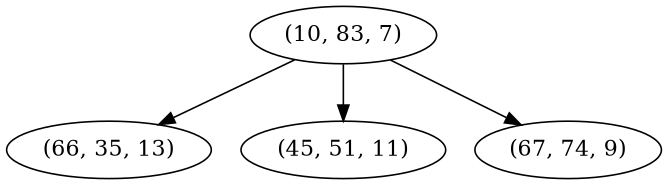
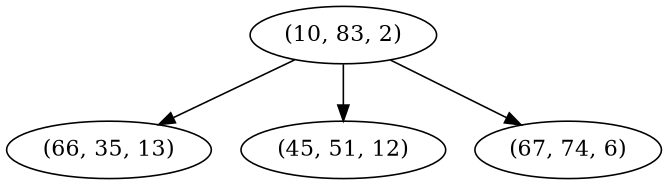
(343, 35) -> (343, 35)
(343, 150) -> (343, 150)
(568, 150) -> (568, 150)
